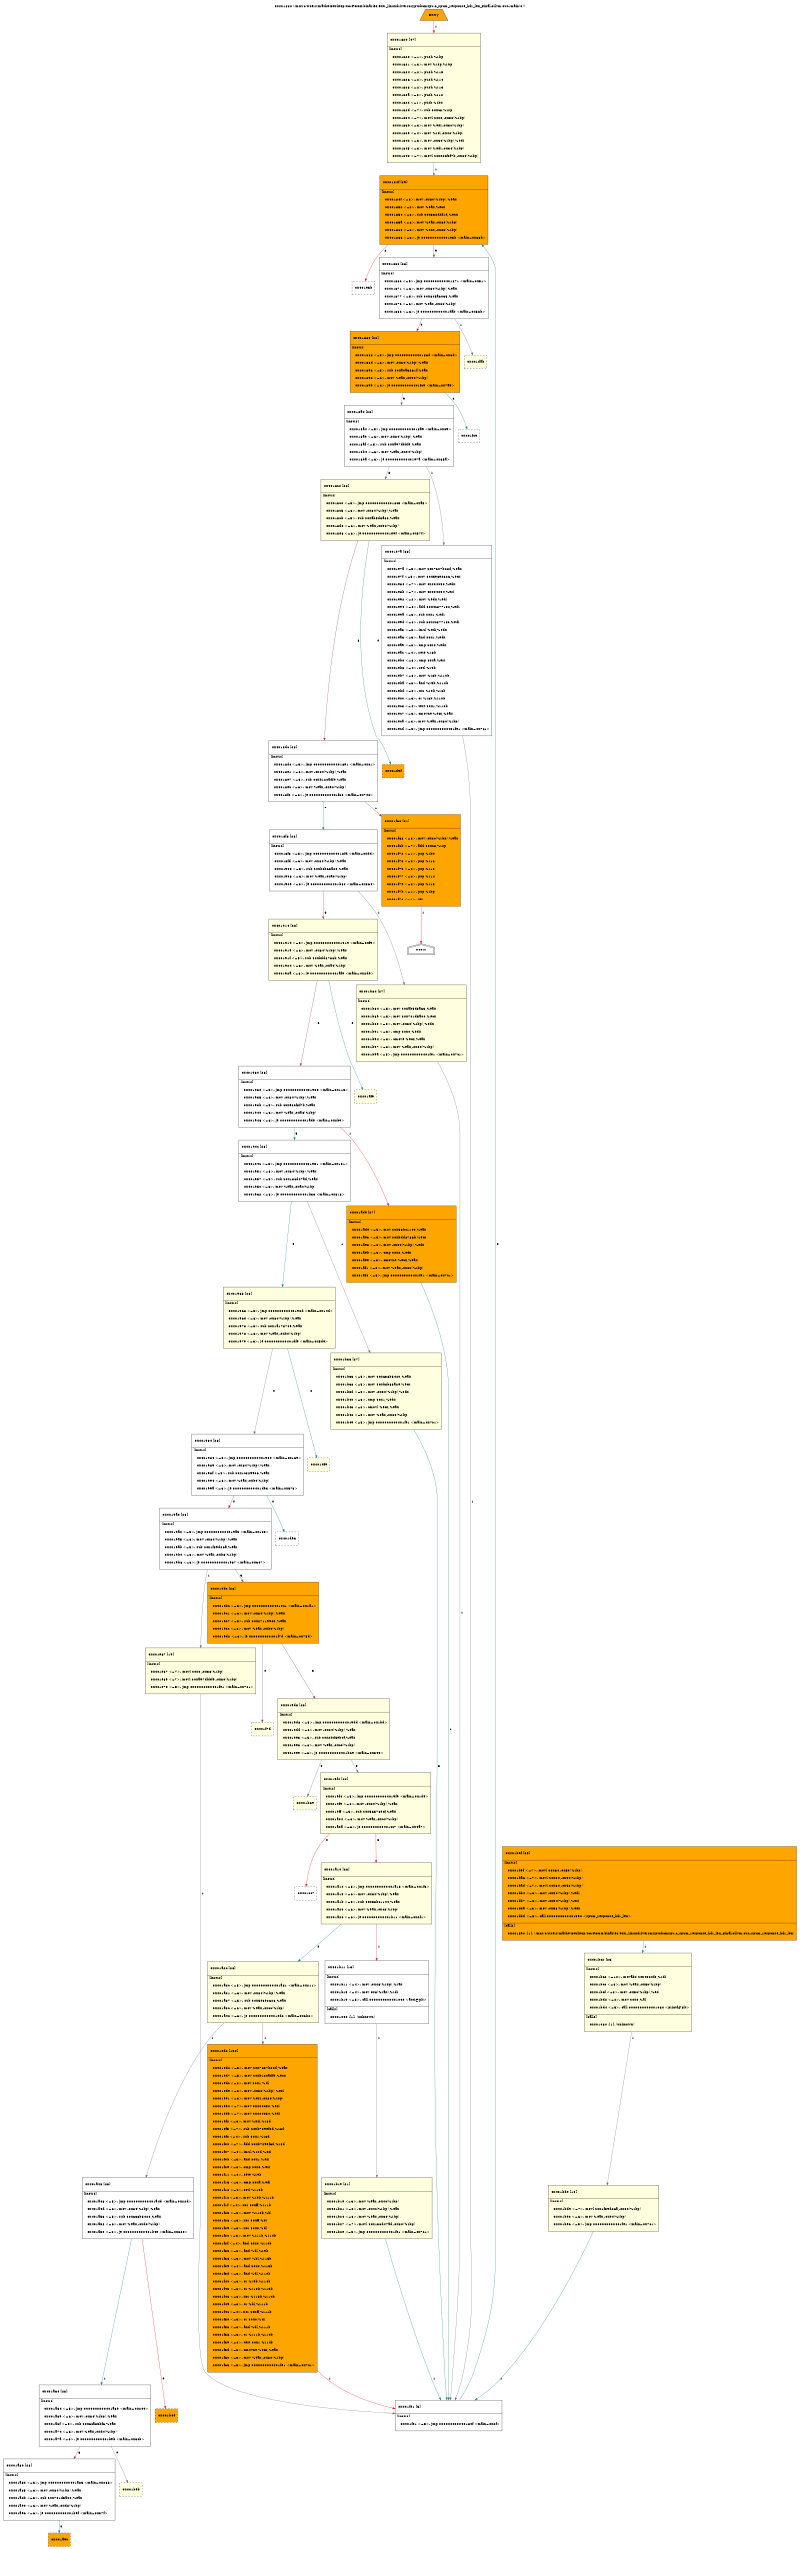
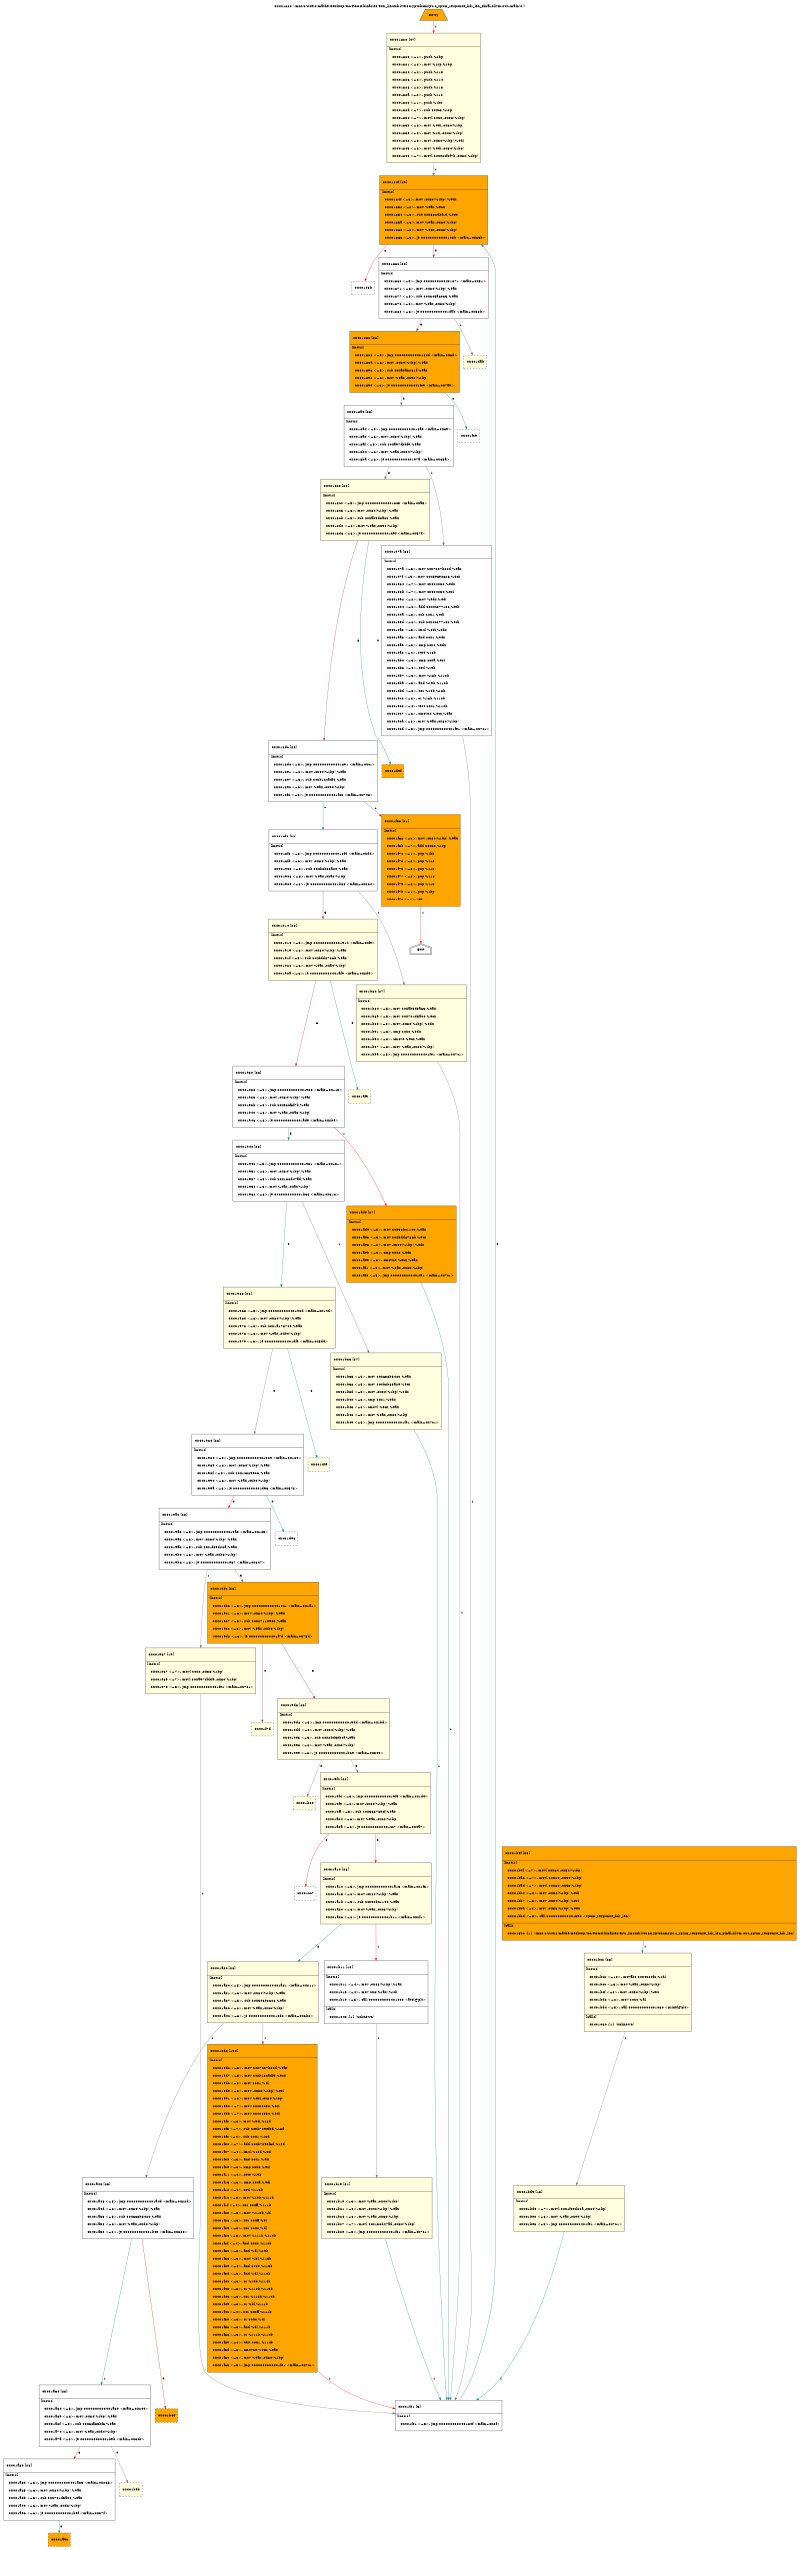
(421, 950) -> (421, 950)
(439, 1766) -> (439, 1766)
